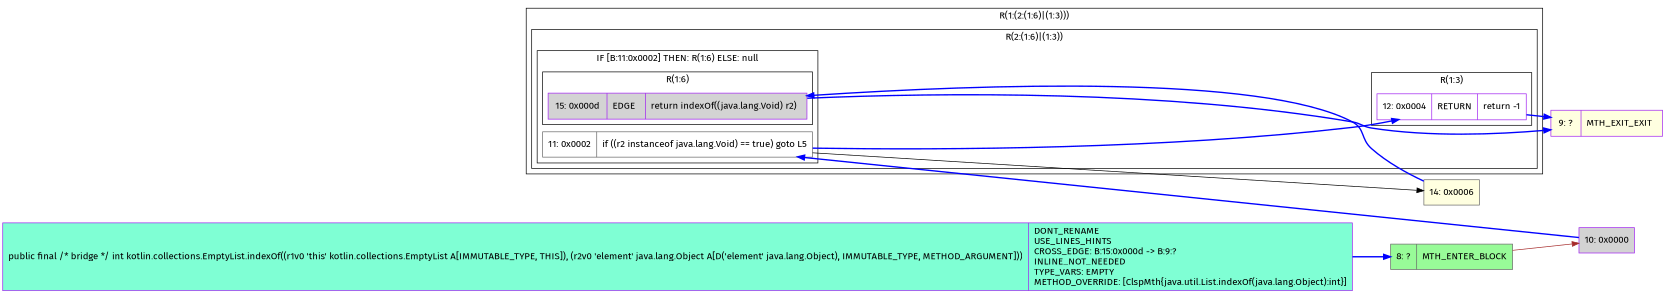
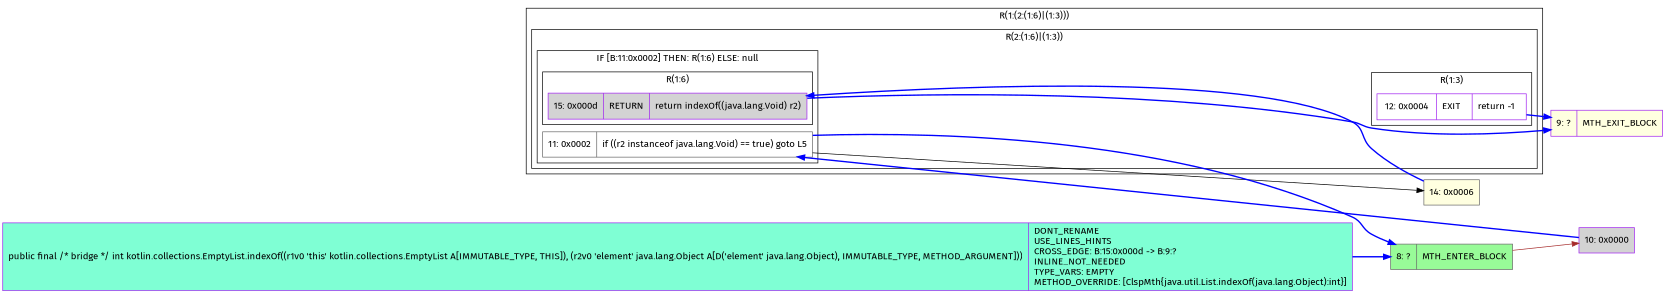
(624, 106) -> (627, 106)
(1455, 106) -> (1452, 106)
(1620, 123) -> (1620, 123)
(1103, 145) -> (1109, 151)
